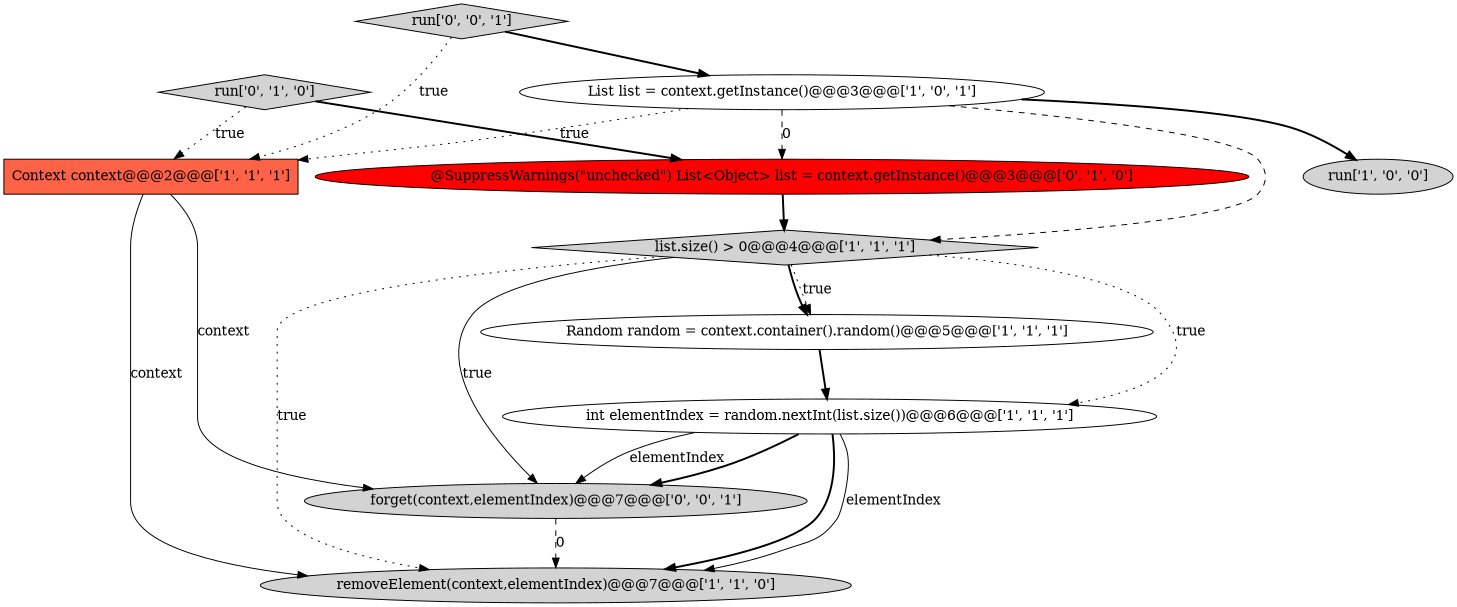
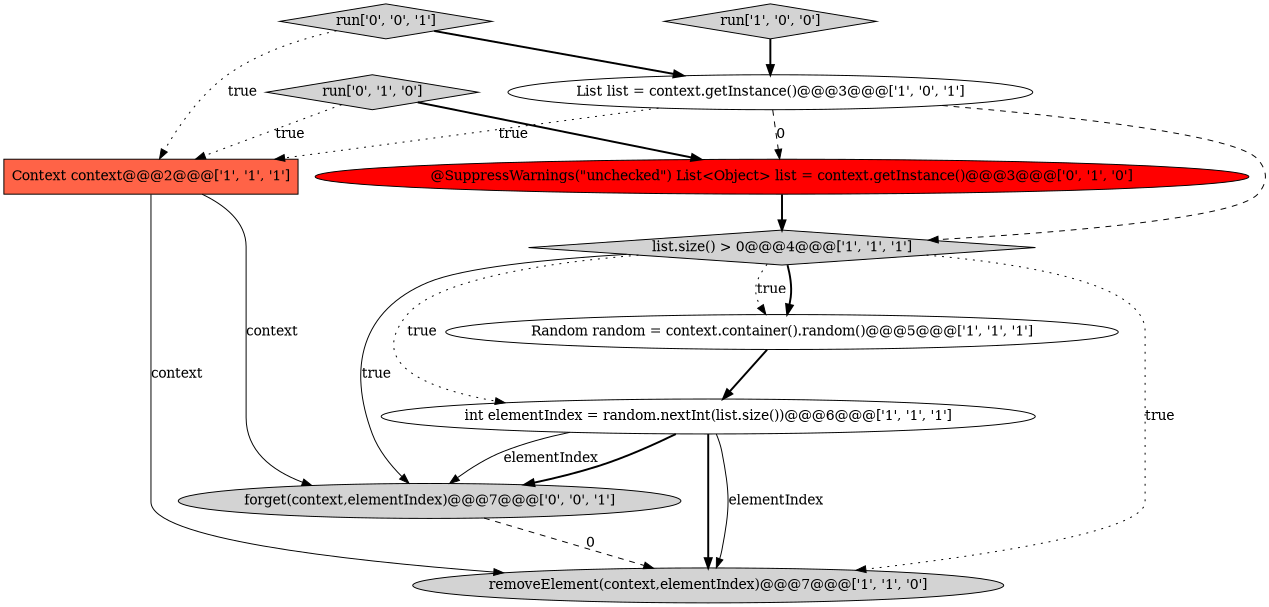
(1188, 111) -> (770, 52)
(1378, 177) -> (770, 21)
